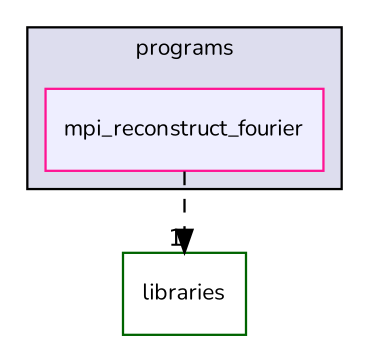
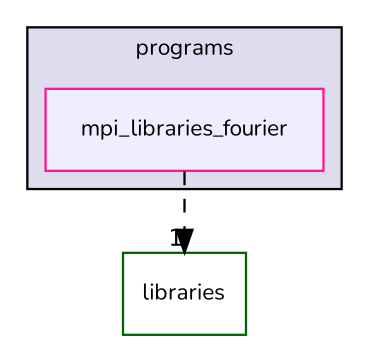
(184, 130) -> (184, 130)
